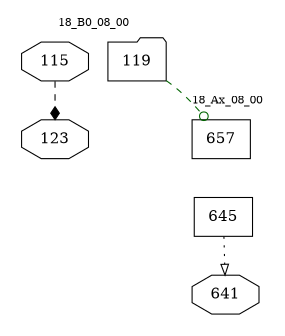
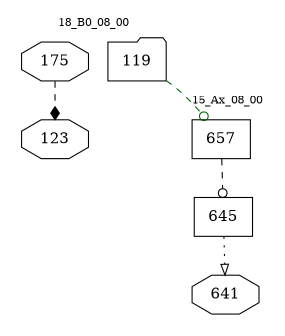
(55, 62) -> (55, 62)
(228, 101) -> (228, 101)
none -> (222, 174)
